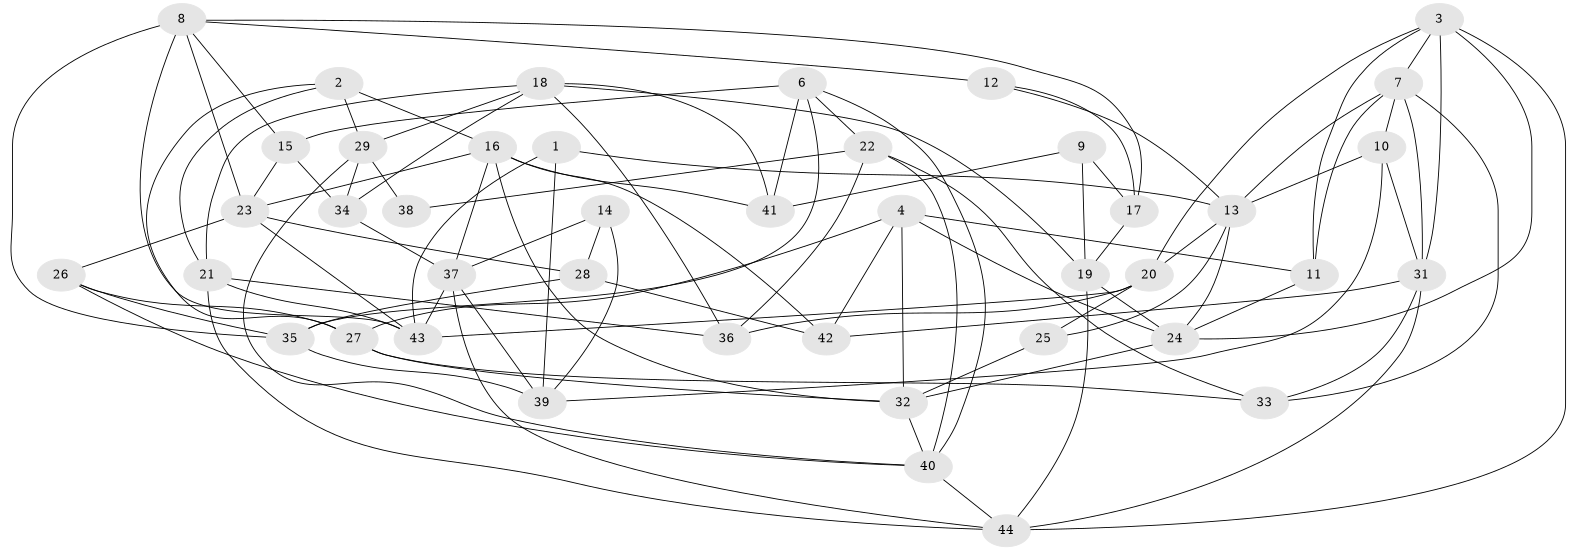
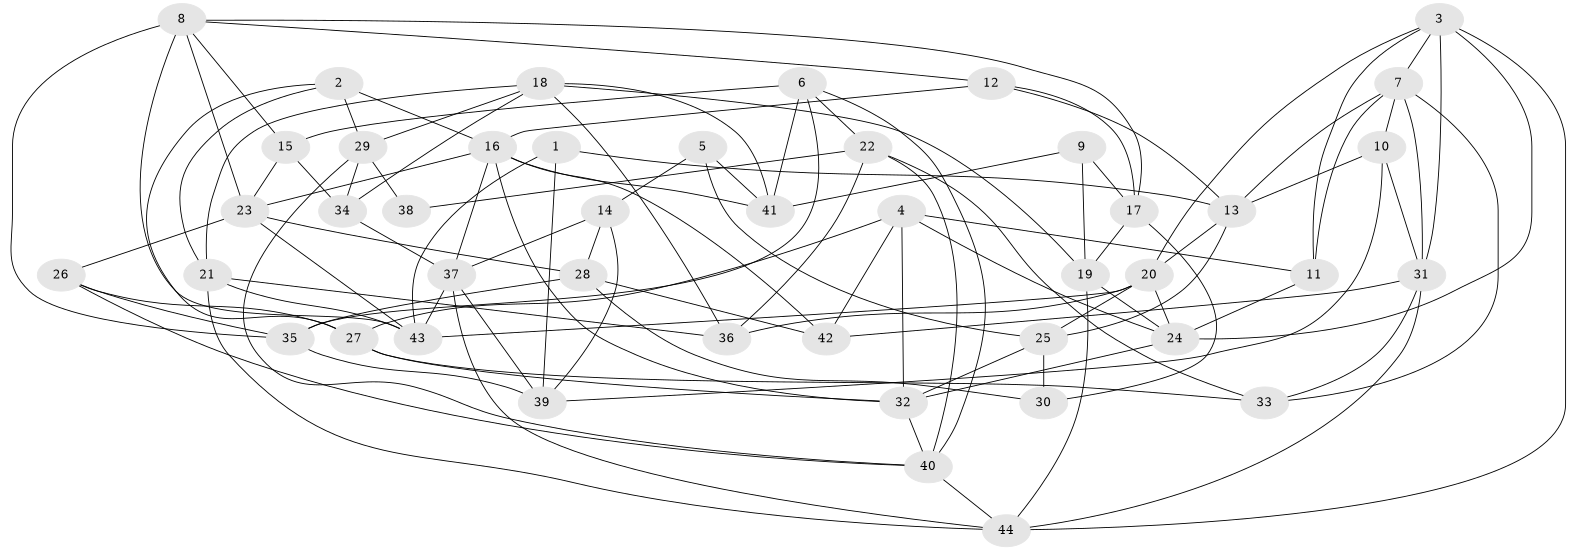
none -> (739, 109)
none -> (703, 147)
(1216, 279) -> (1165, 315)
none -> (1044, 403)
